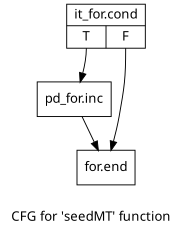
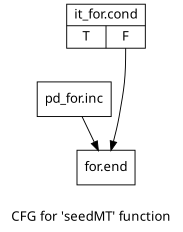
(85, 61) -> none
